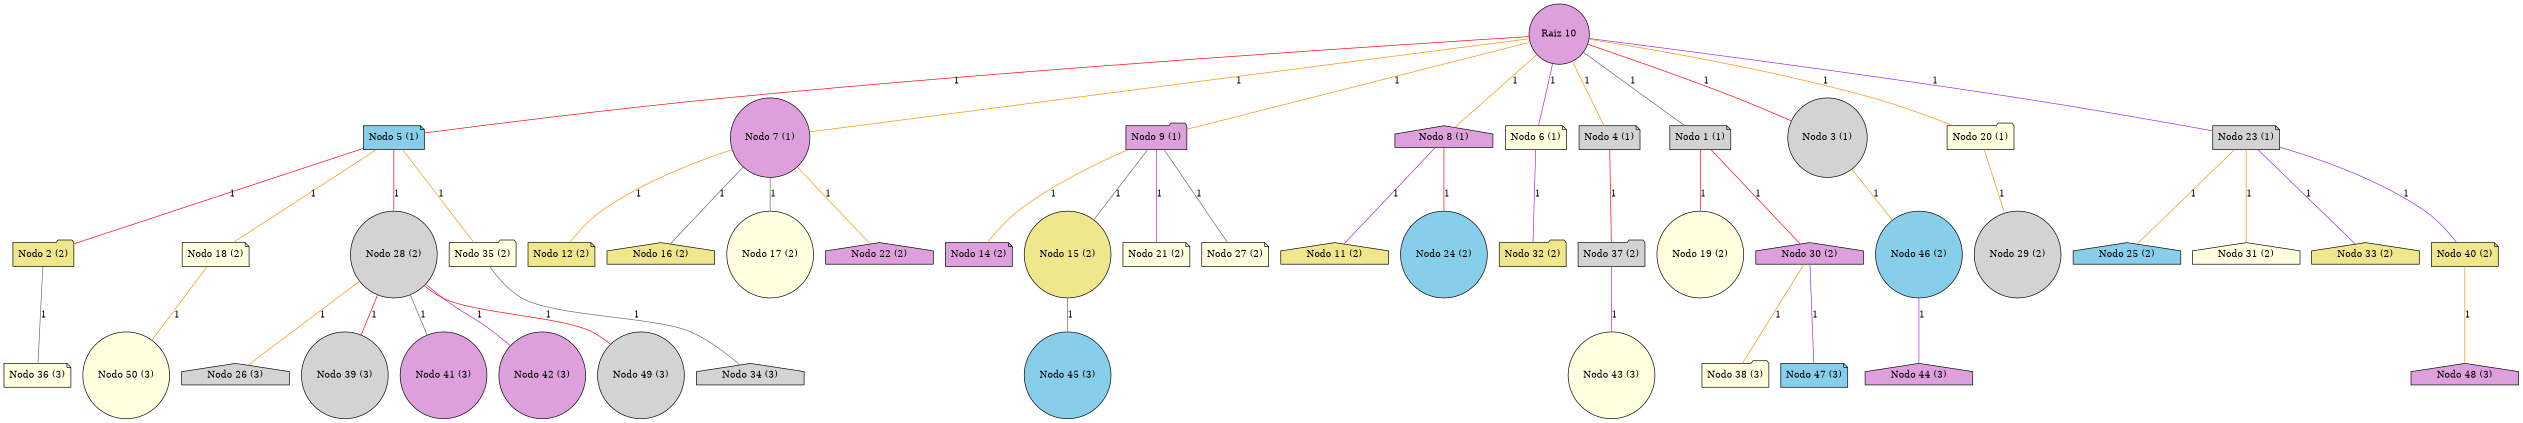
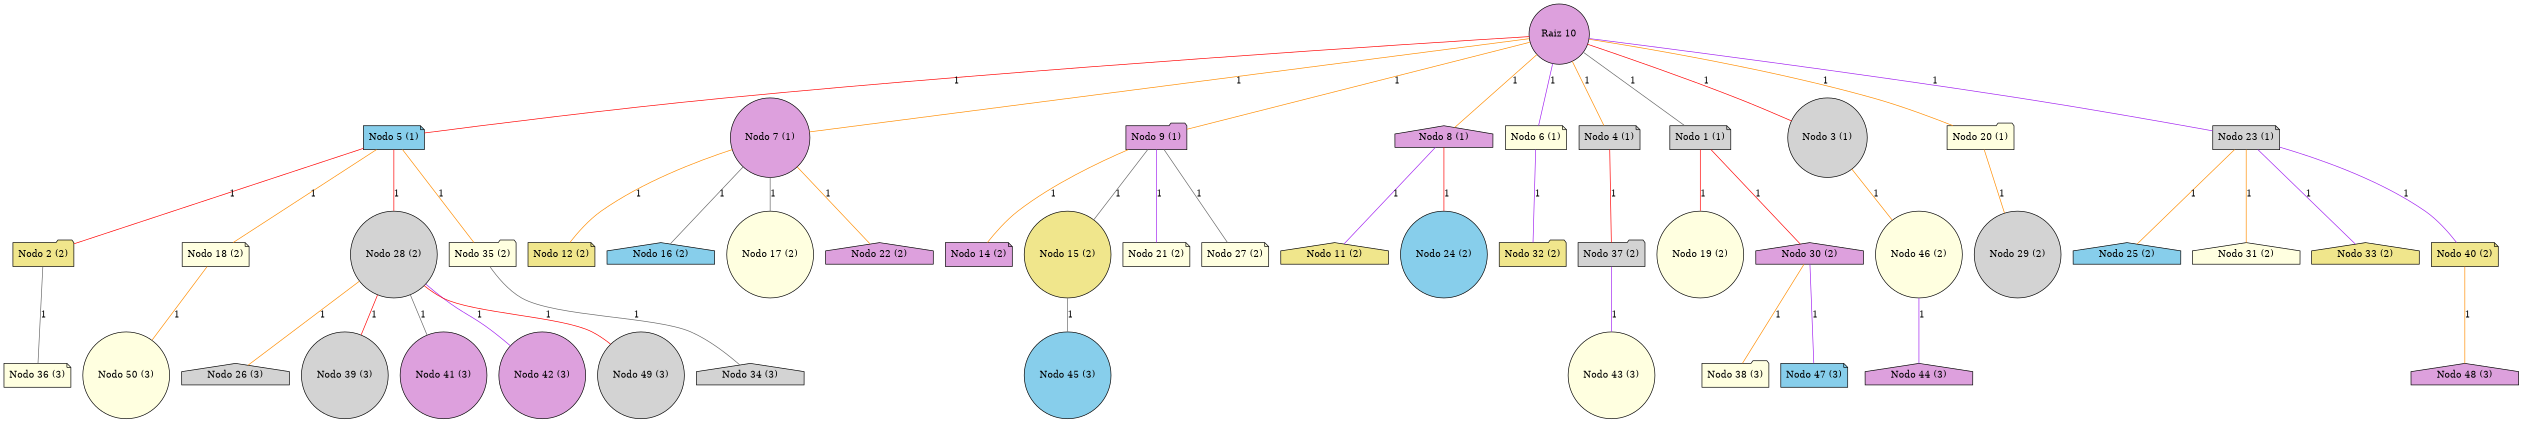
(661, 255) -> (661, 255)
(1919, 255) -> (1919, 255)
